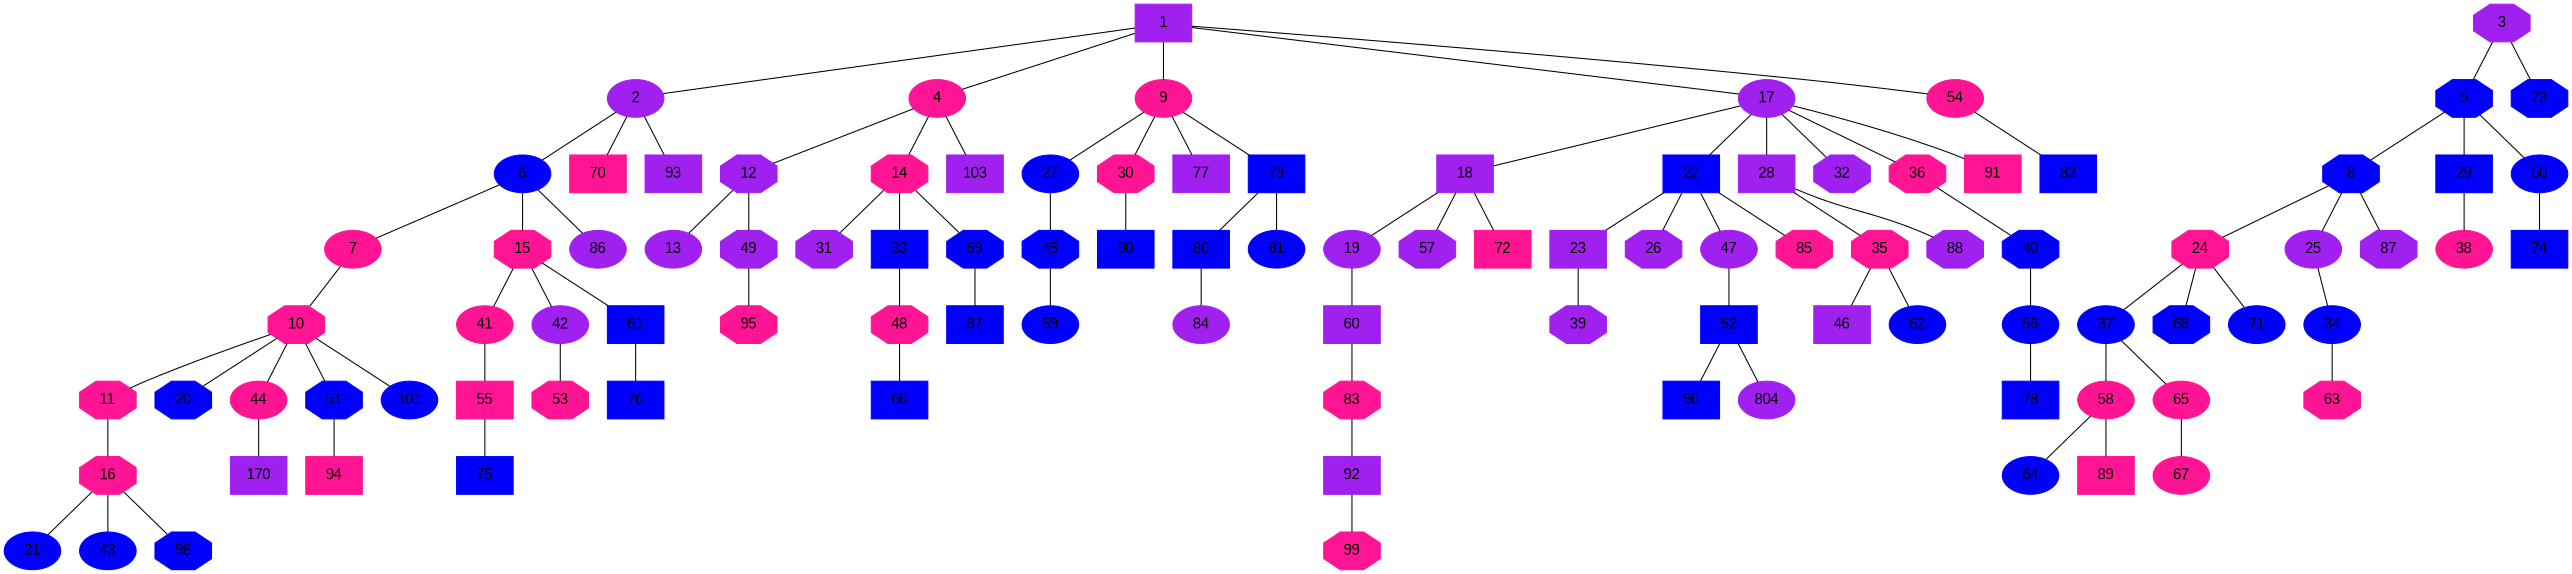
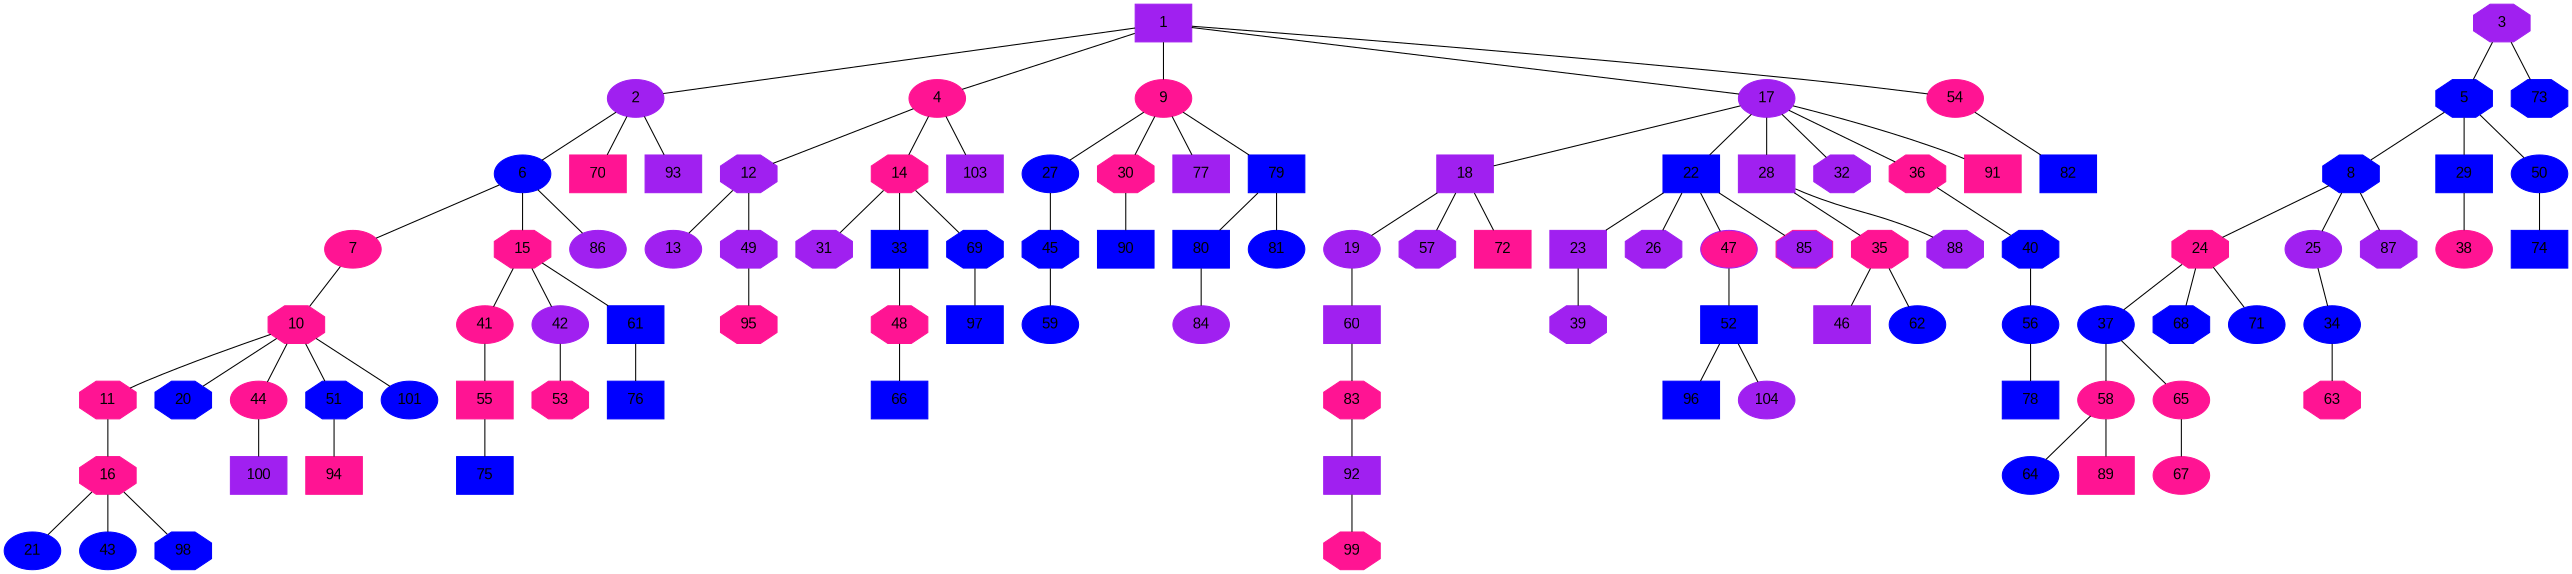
(1729, 249) -> (1729, 249)
(1804, 249) -> (1804, 249)
(1767, 400) -> (1767, 400)
(259, 475) -> (259, 475)
